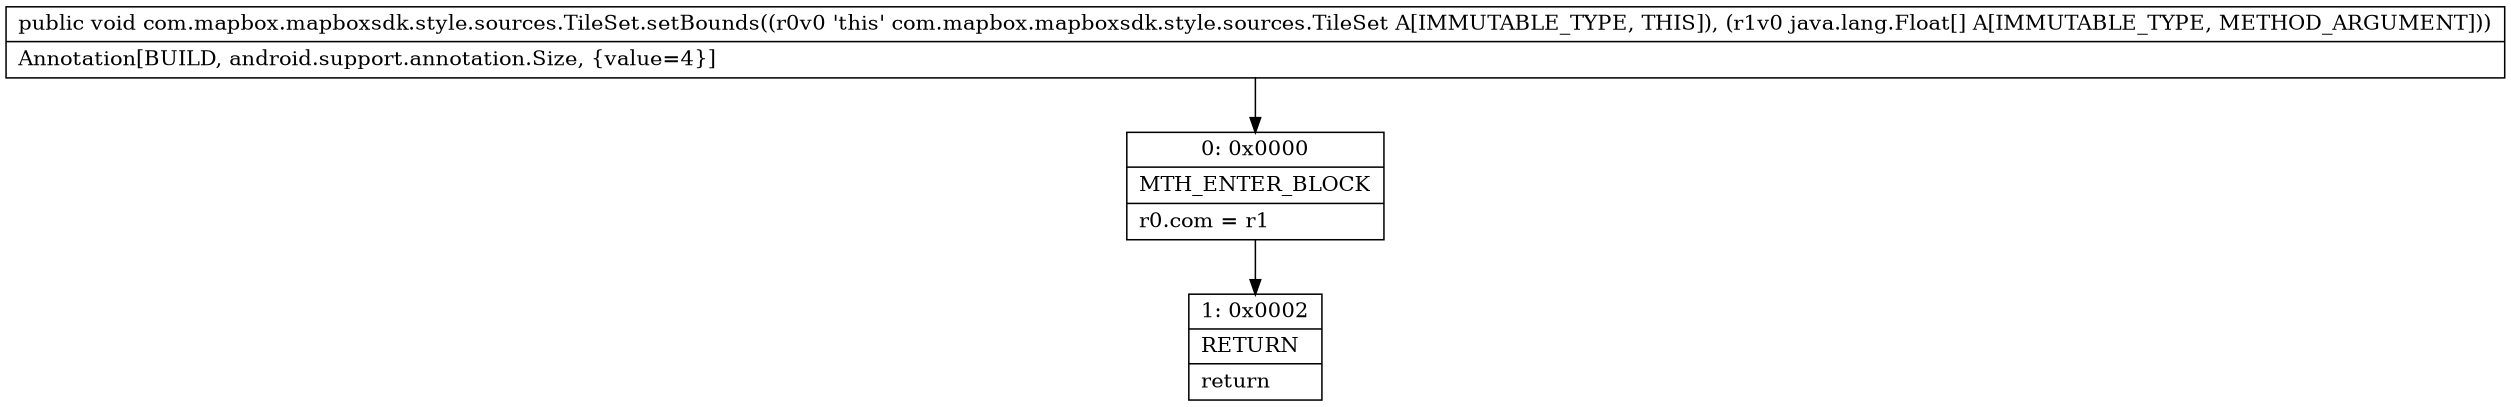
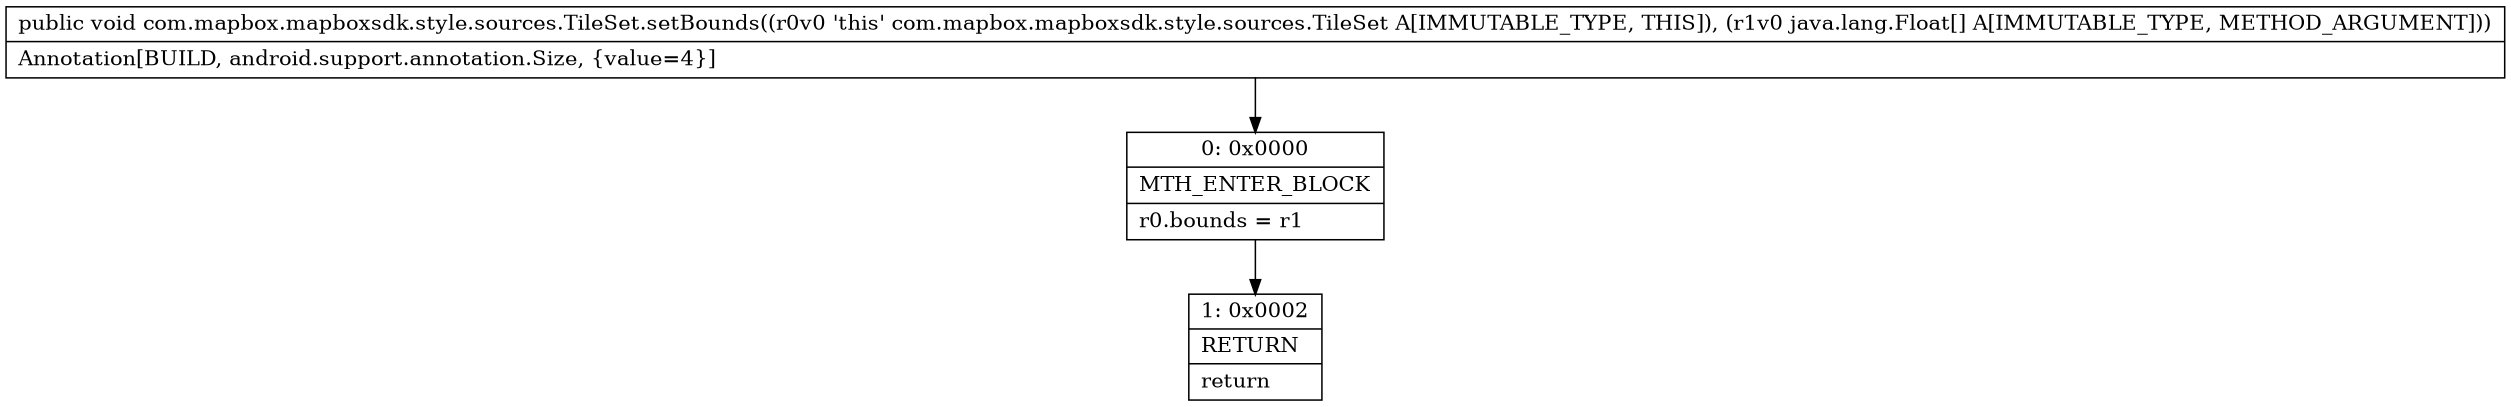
(1205, 221) -> (1221, 221)
